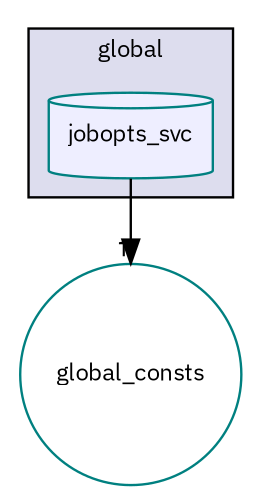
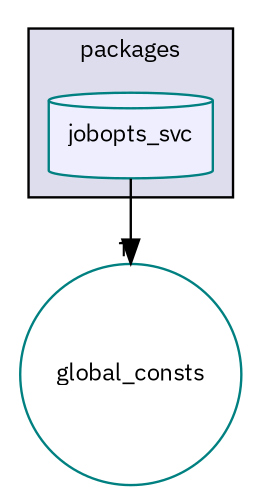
(131, 51) -> (131, 51)
